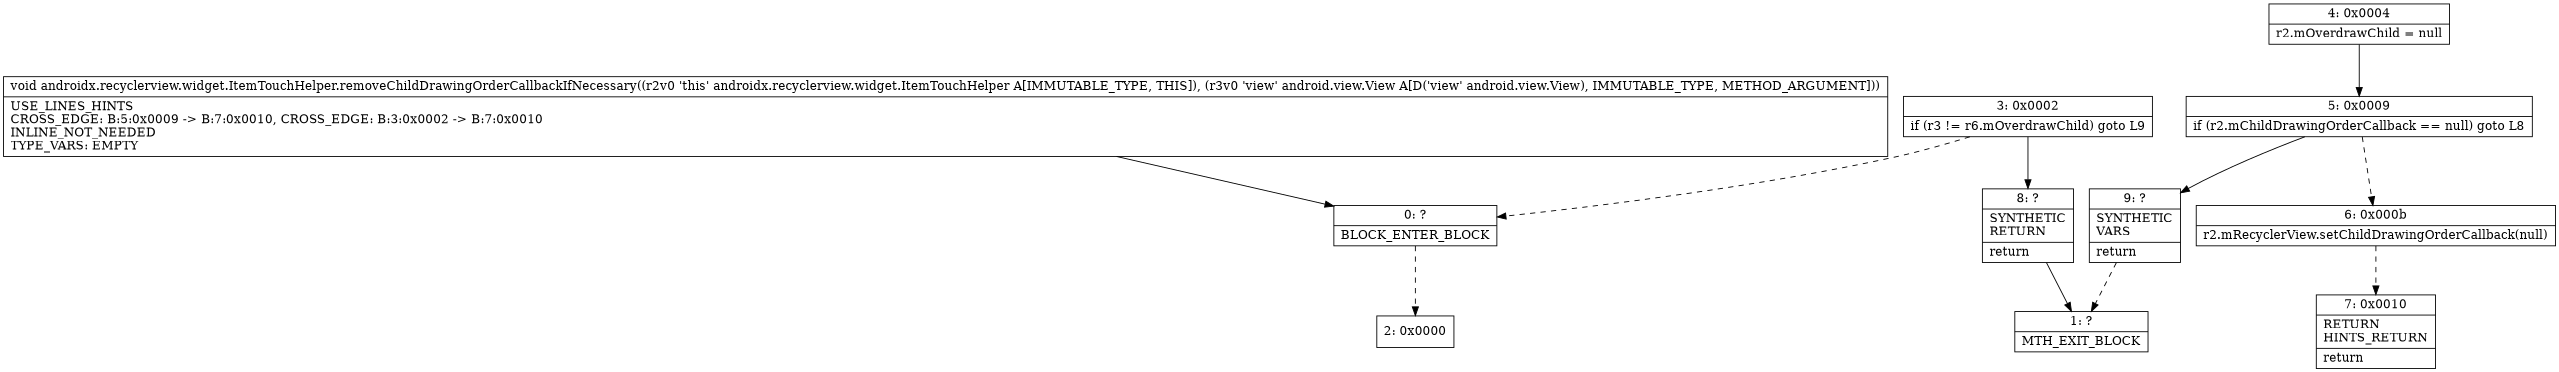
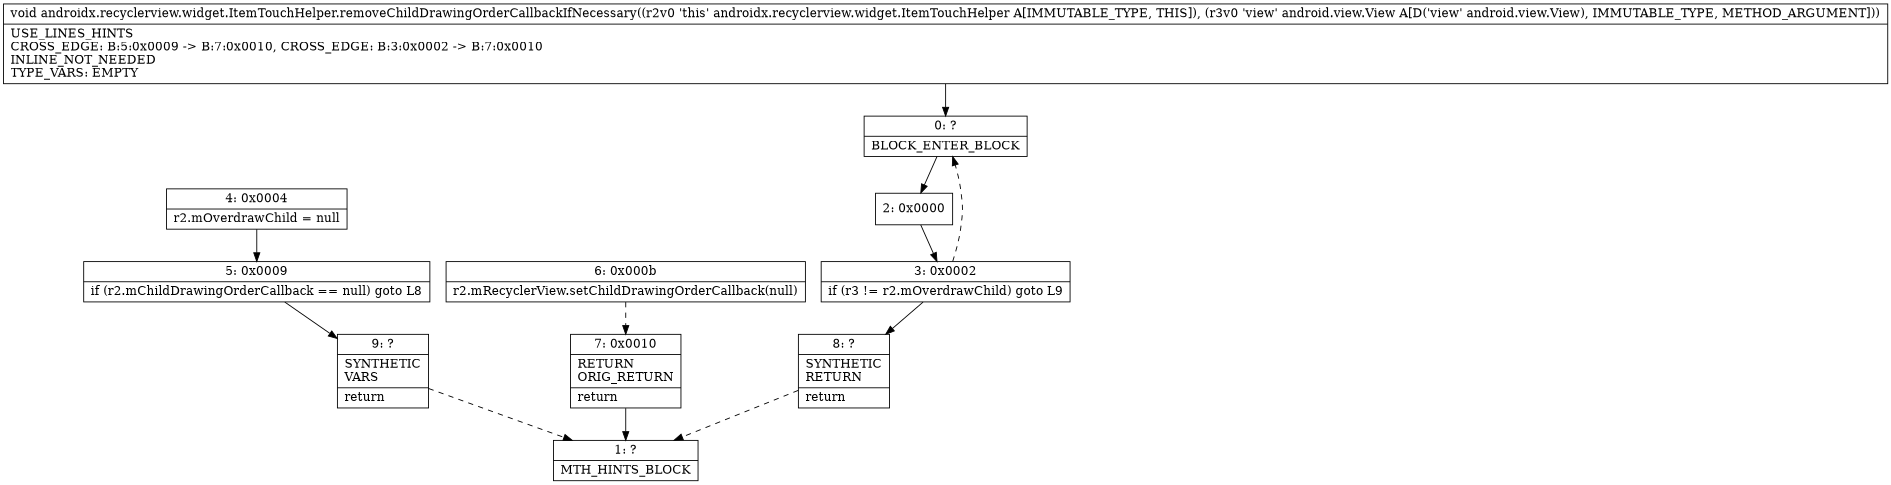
(2028, 126) -> (946, 291)
(2367, 167) -> none
none -> (927, 239)
(1415, 276) -> (931, 171)
(2057, 283) -> (740, 414)
(2376, 338) -> (626, 377)
(2081, 341) -> (626, 470)
none -> (626, 420)
